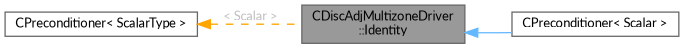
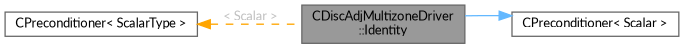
(495, 33) -> (482, 16)
